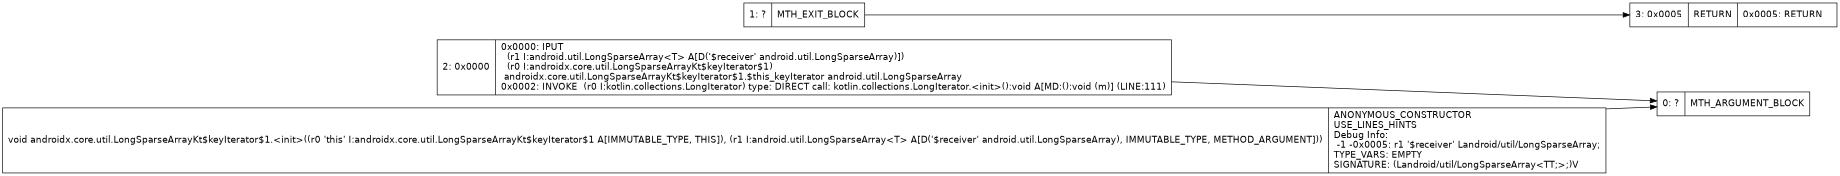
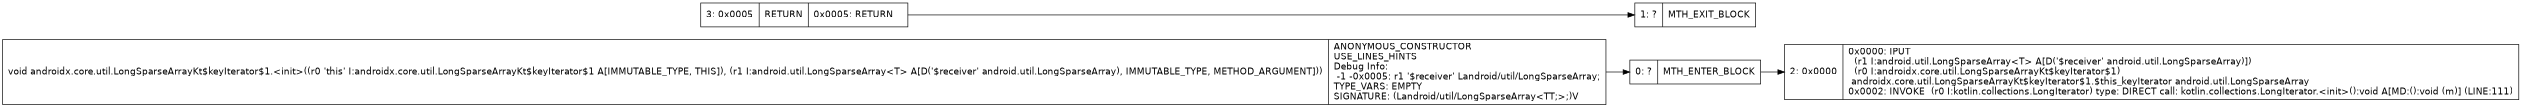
(1244, 15) -> (1268, 15)
(1411, 91) -> (1769, 72)
(1747, 104) -> (1709, 72)
